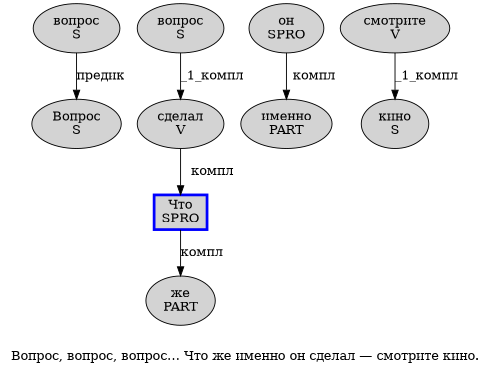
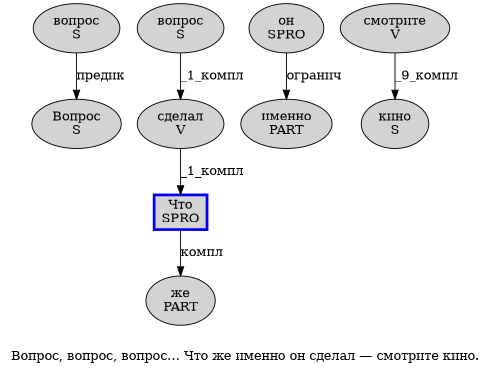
(314, 76) -> (314, 76)
(427, 76) -> (427, 76)
(213, 172) -> (213, 172)
